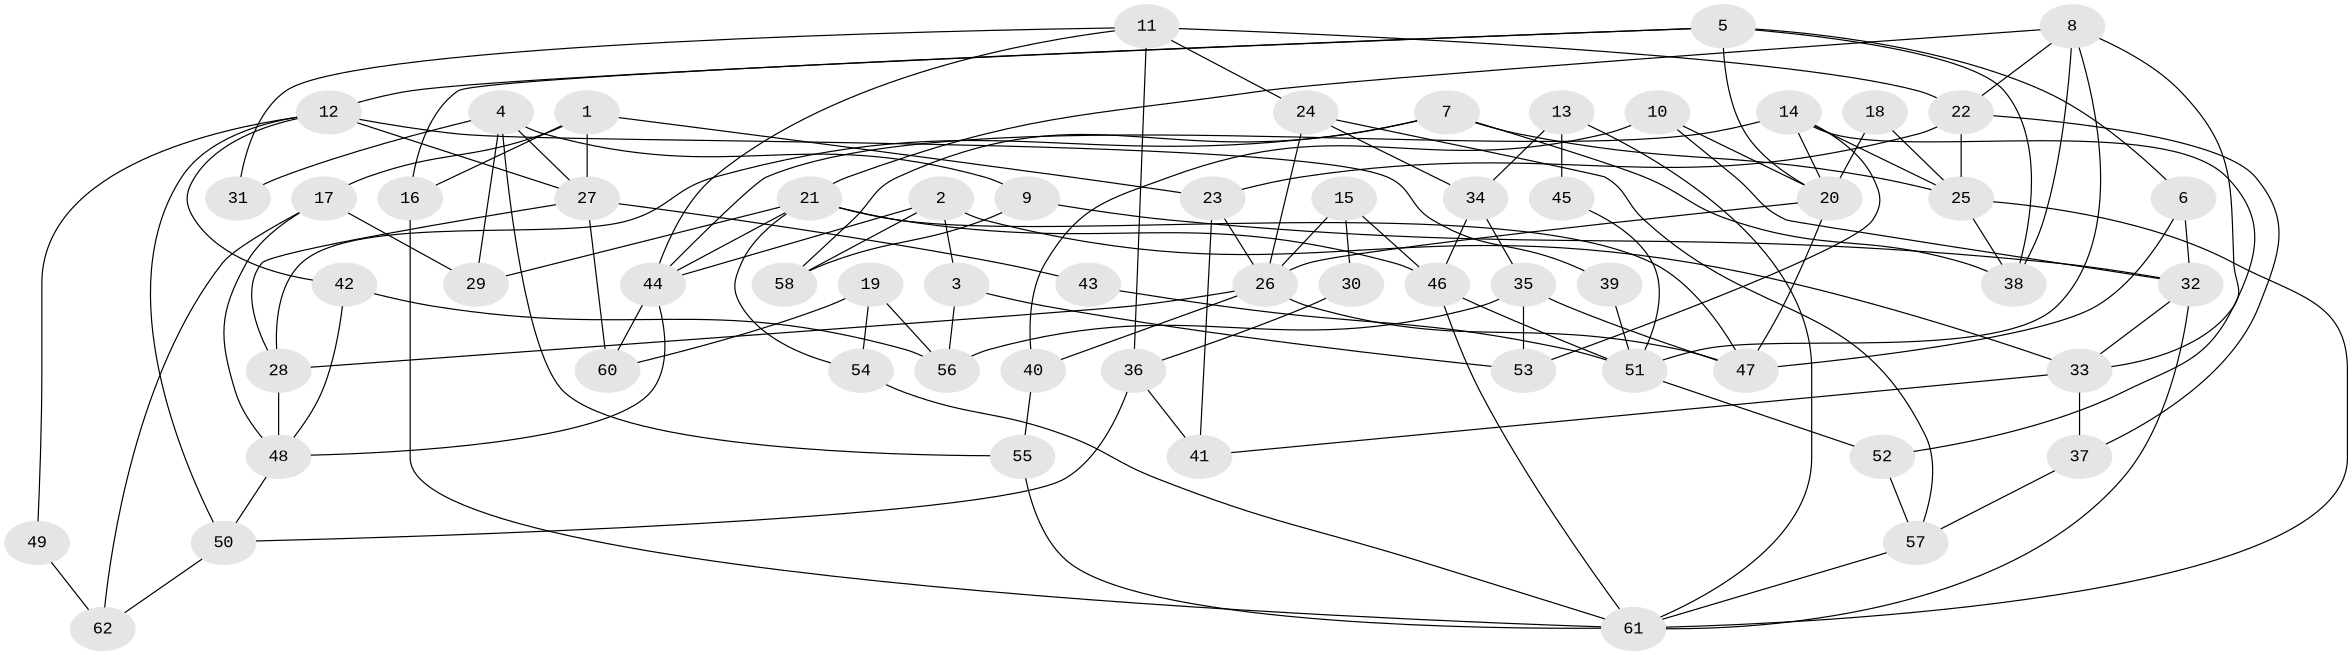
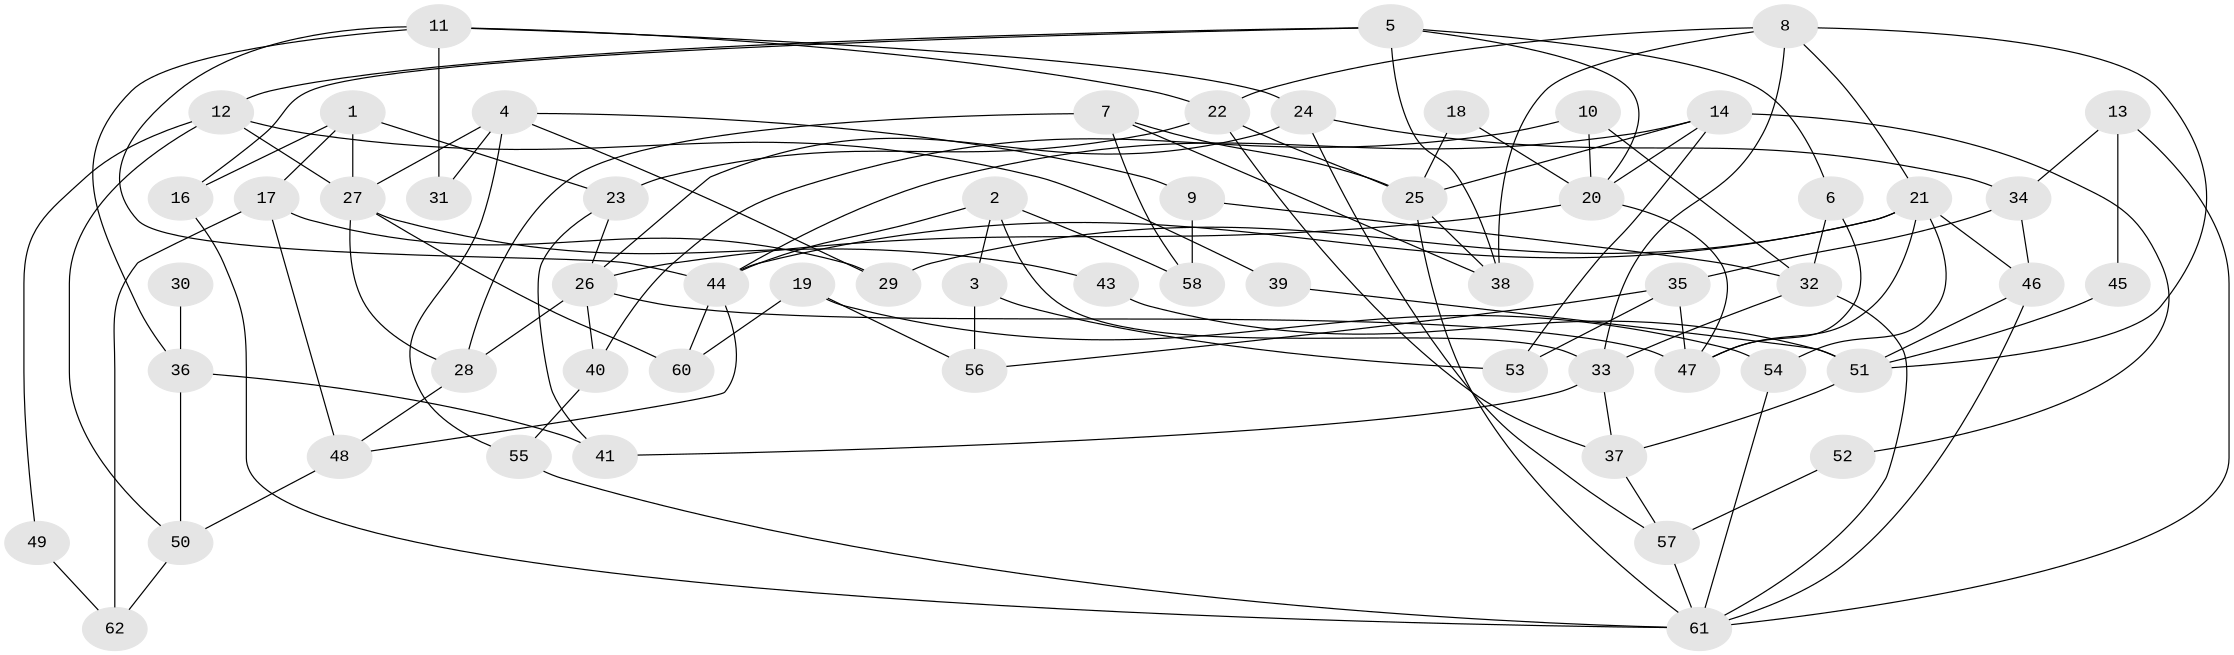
(1344, 199) -> none
(344, 285) -> none
(1759, 414) -> (1740, 419)
